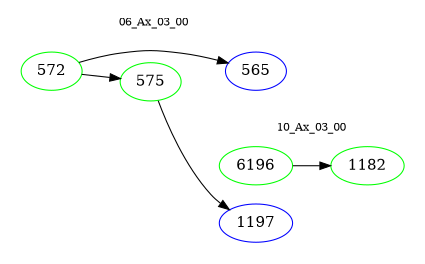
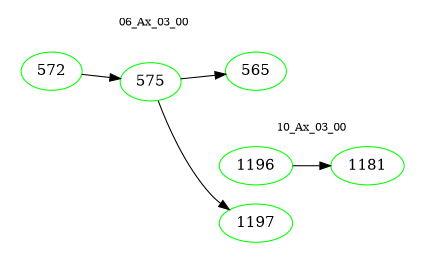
(148, 51) -> (198, 77)
(256, 71) -> (256, 71)
(256, 166) -> (256, 166)
(368, 166) -> (368, 166)
(256, 223) -> (256, 223)
